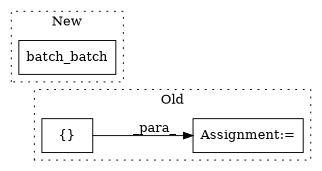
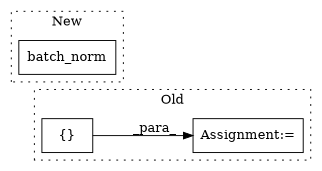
(67, 57) -> (67, 57)
